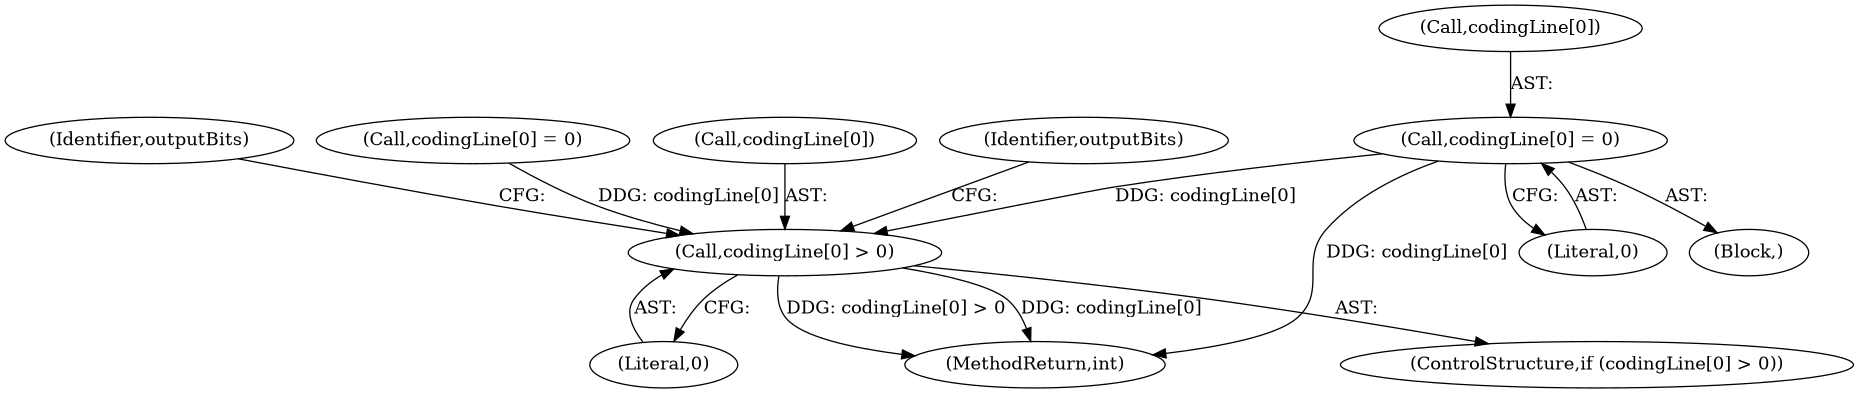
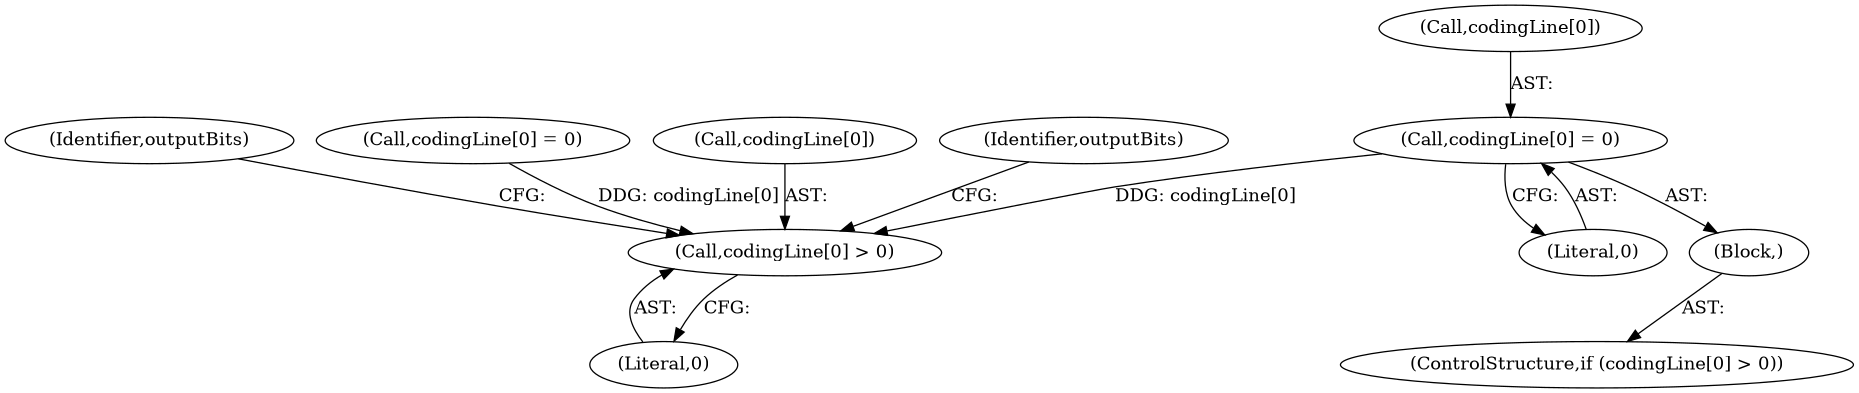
(1196, 297) -> (1680, 304)
(1035, 365) -> none
